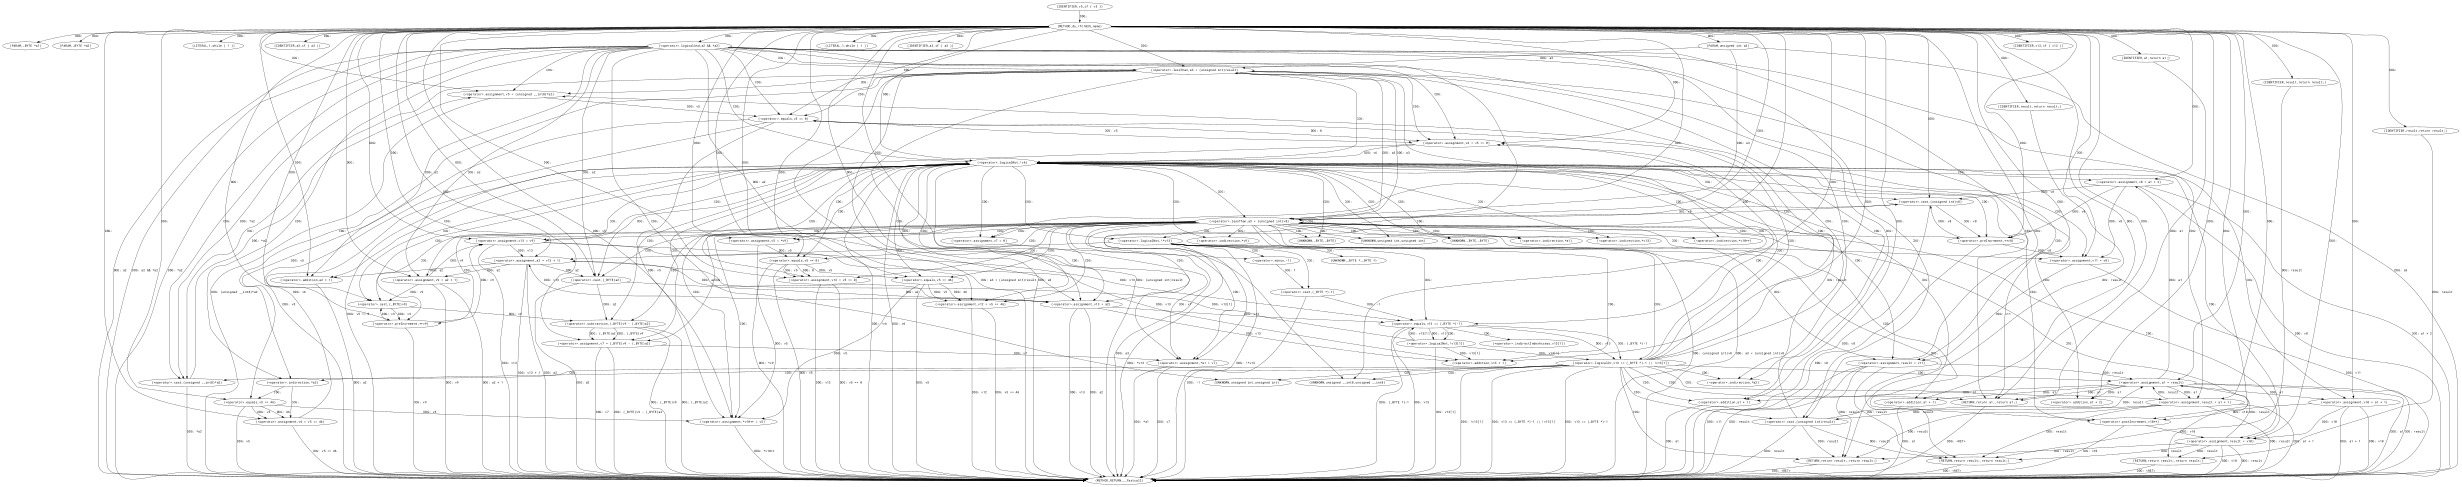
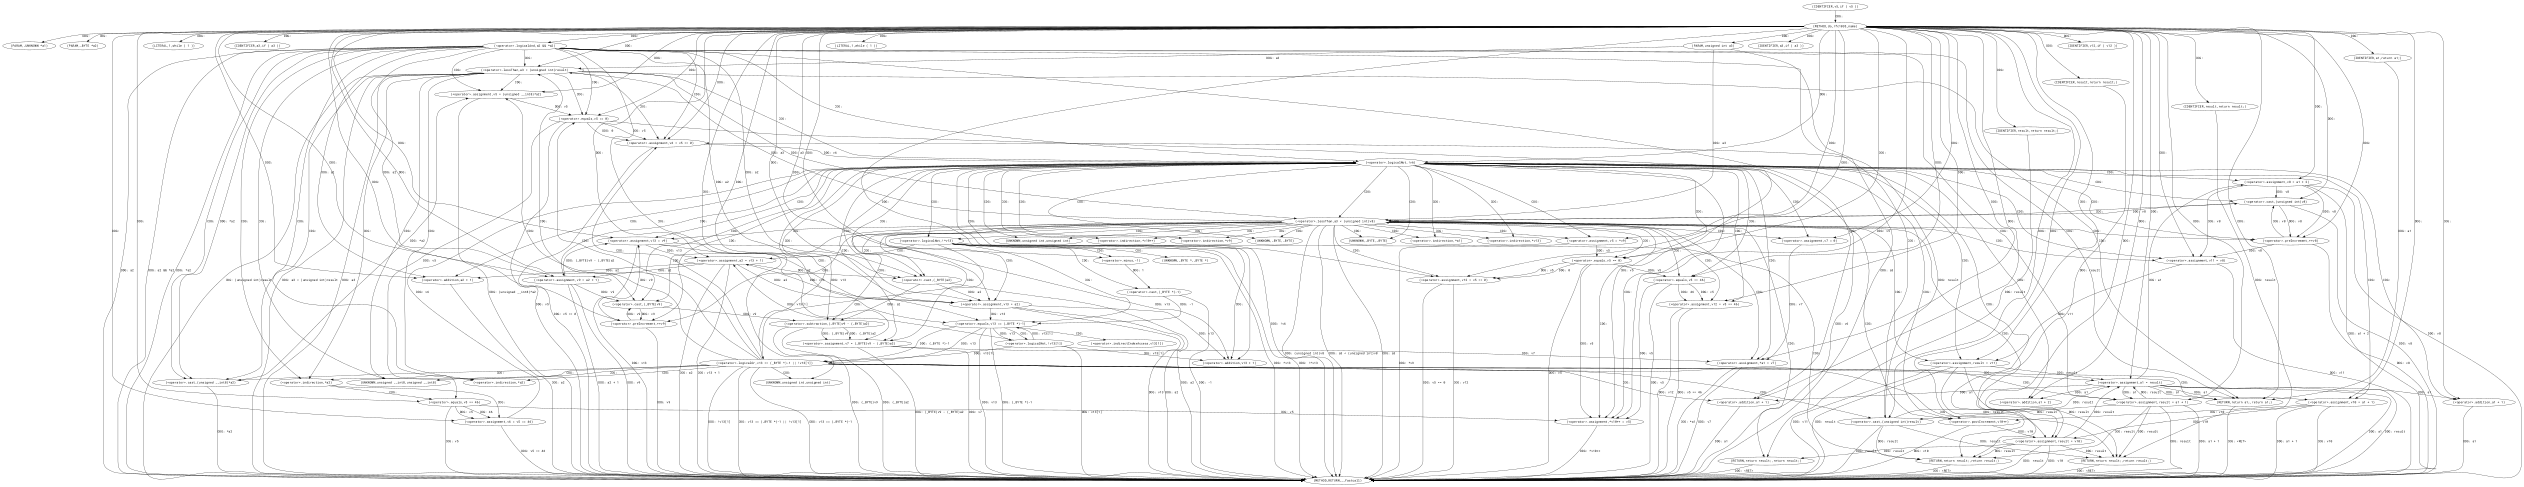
(1699, 33) -> none
(26, 46) -> (29, 46)
(457, 261) -> (590, 261)
